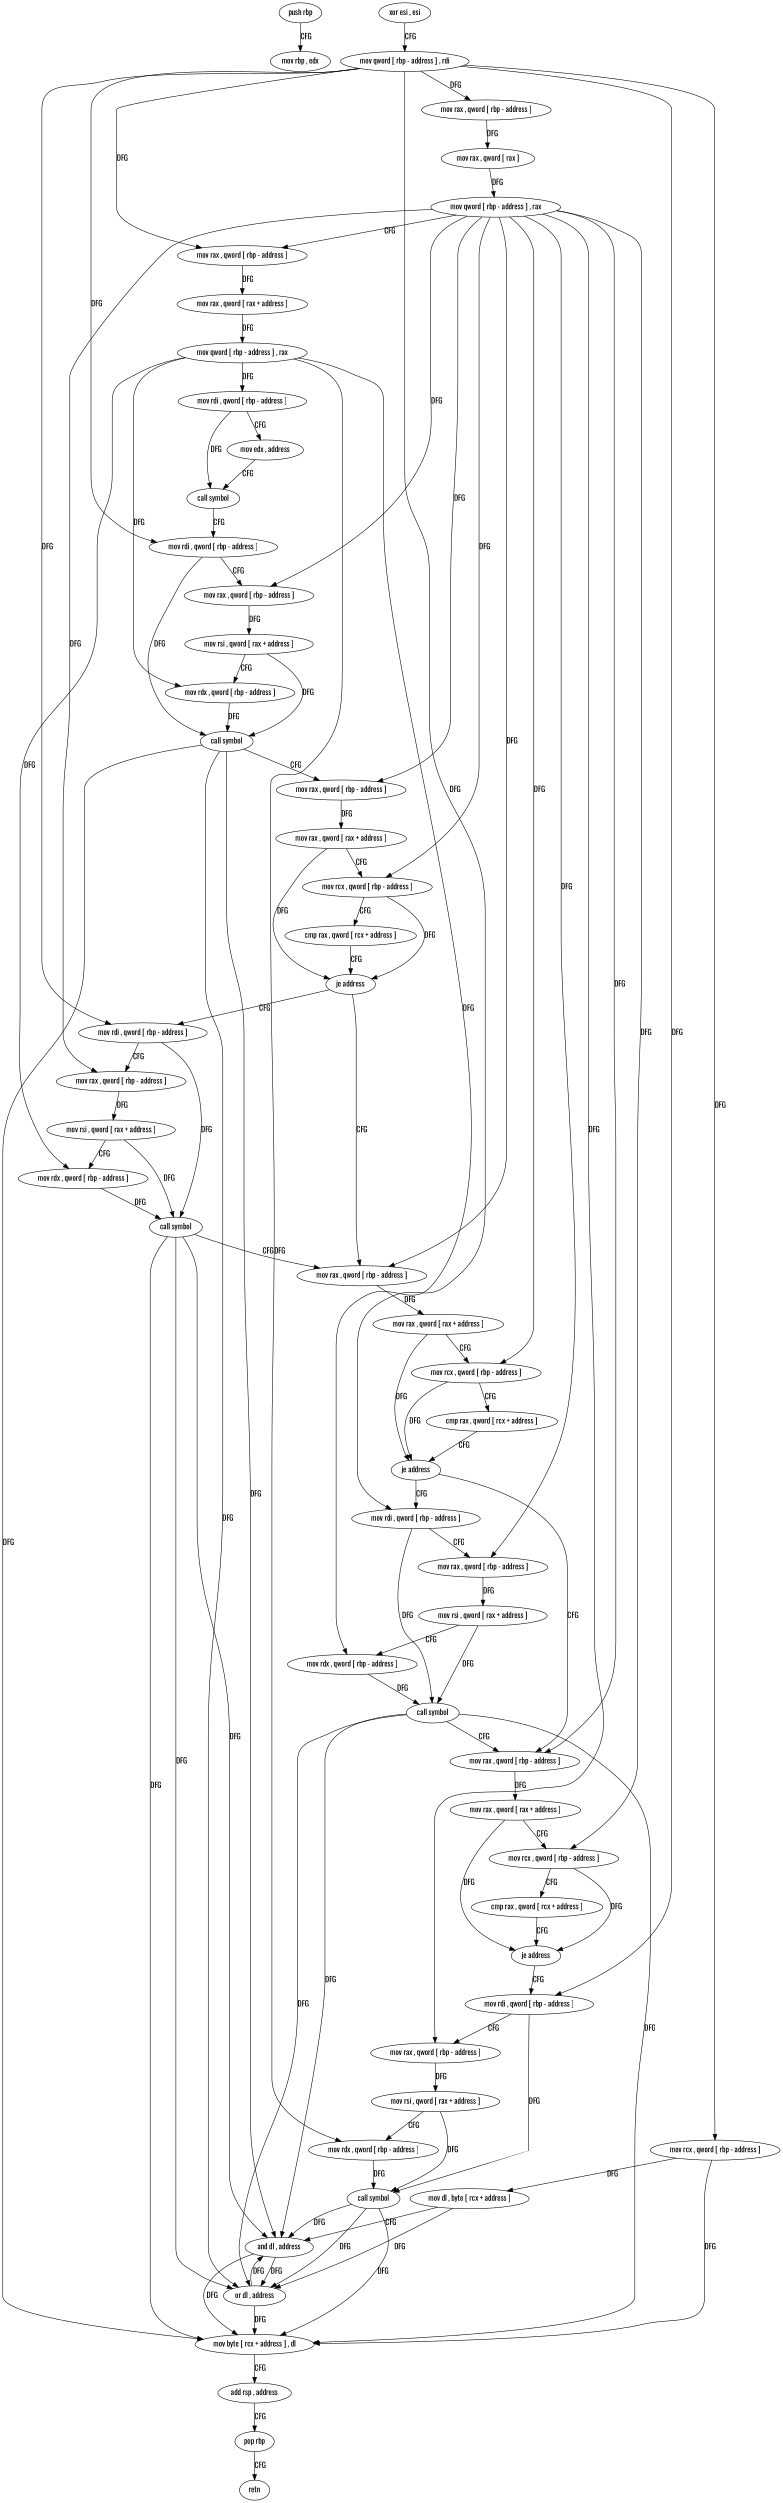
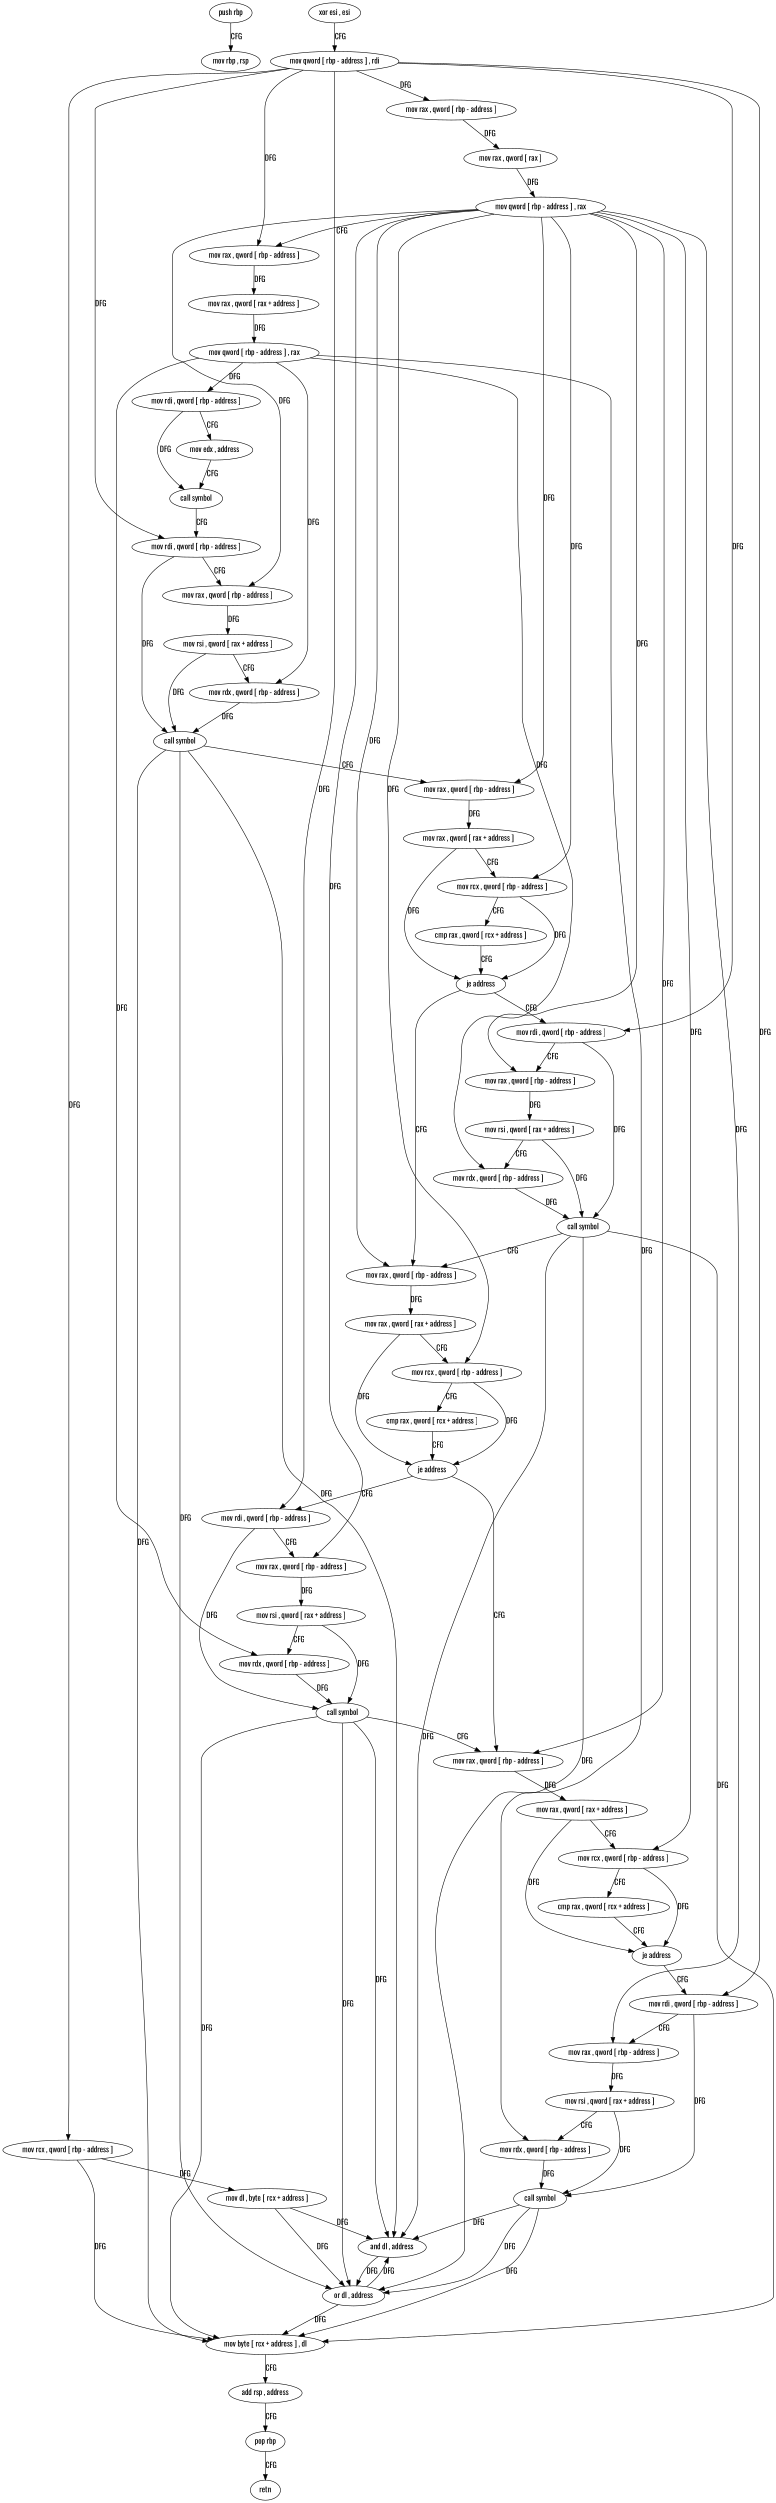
(300, 61) -> (231, 61)
(391, 2223) -> (343, 2223)
(206, 2286) -> none
